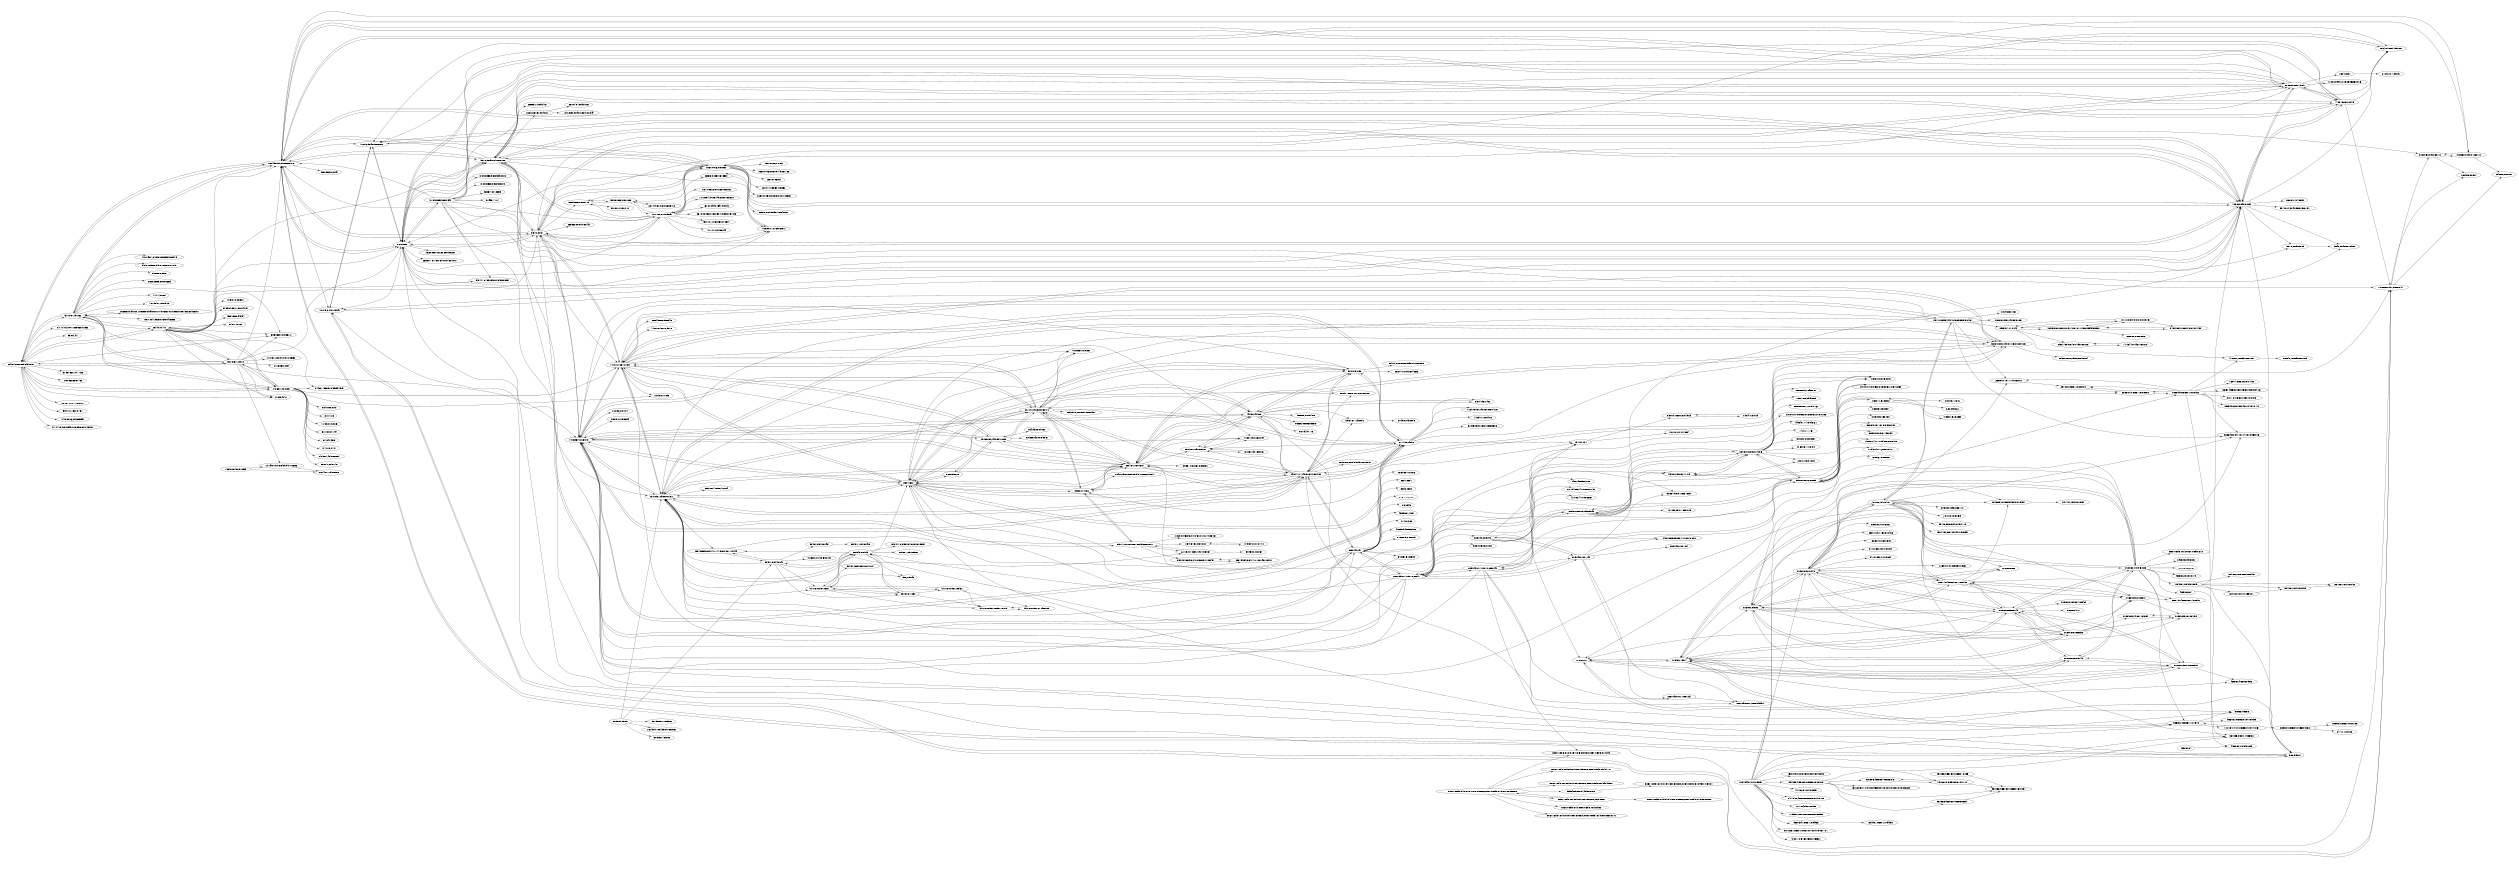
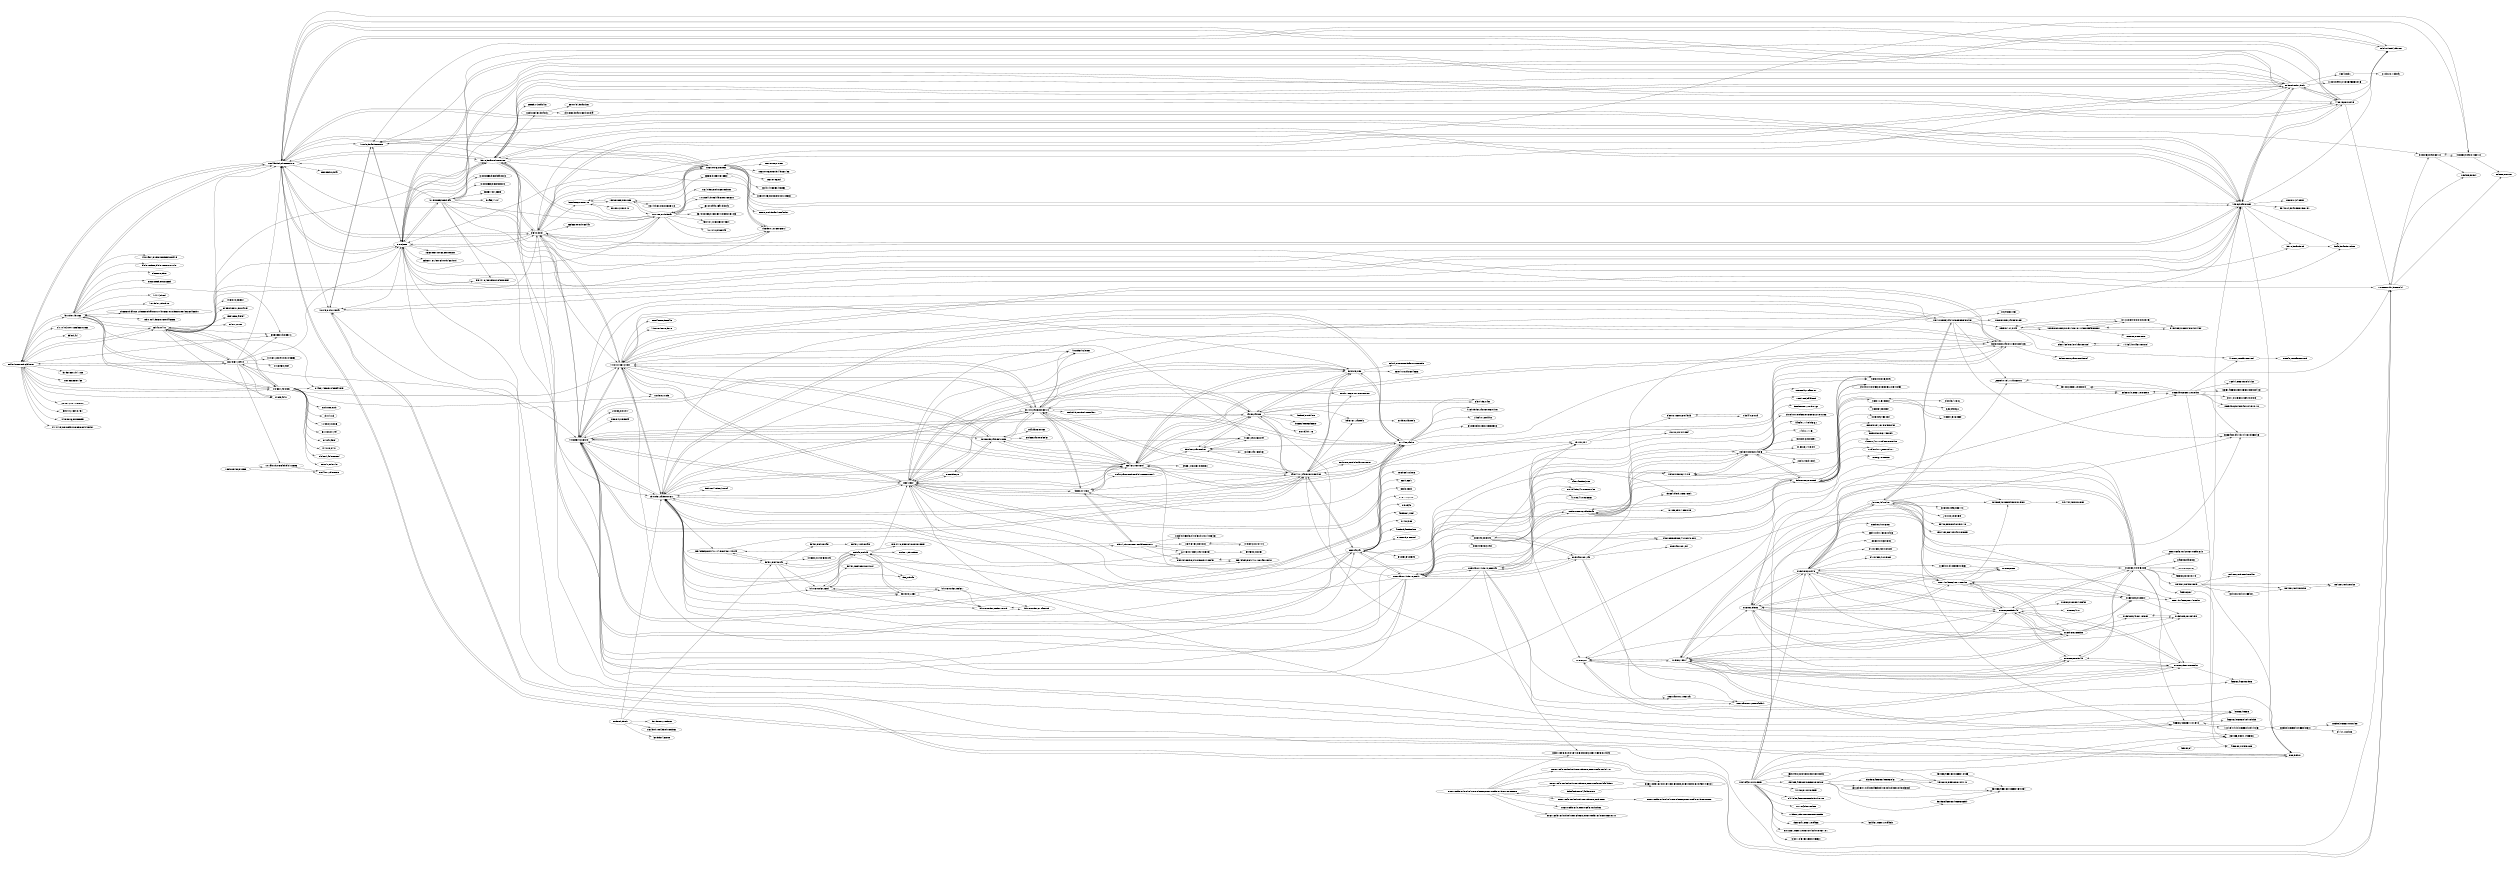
(1935, 546) -> (1983, 567)
(917, 647) -> (929, 656)
(1979, 785) -> (1943, 789)
(1544, 791) -> (1574, 777)
